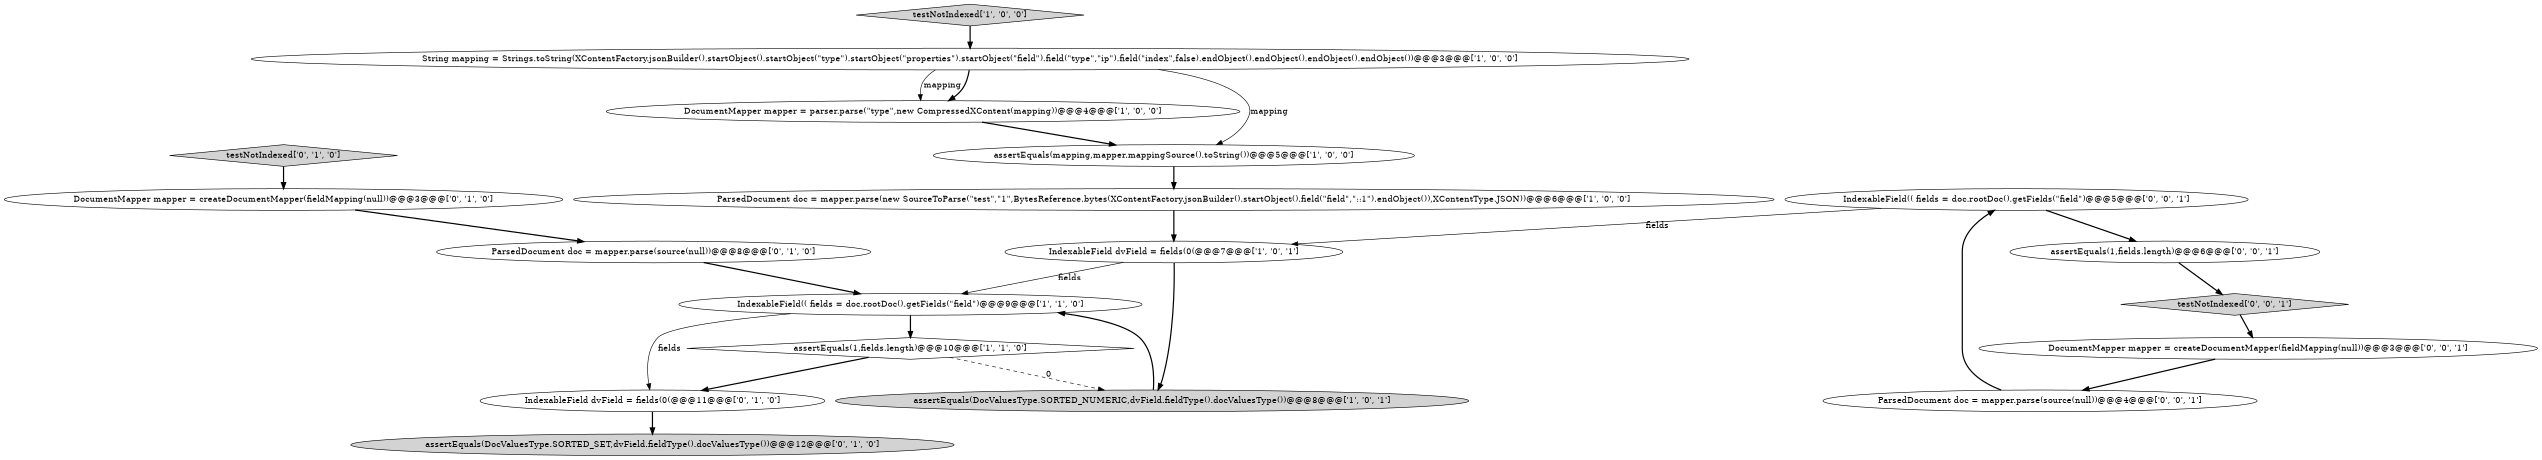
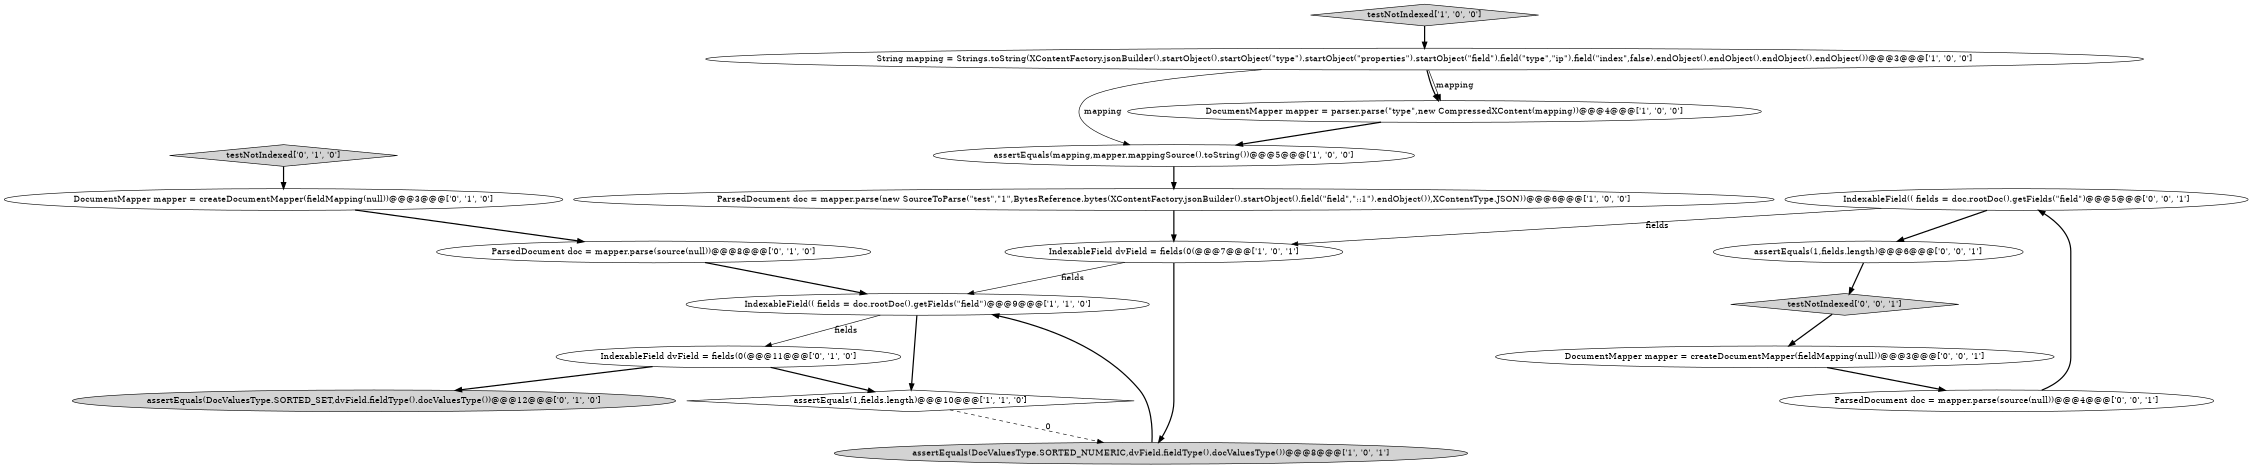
(788, 373) -> (820, 379)
